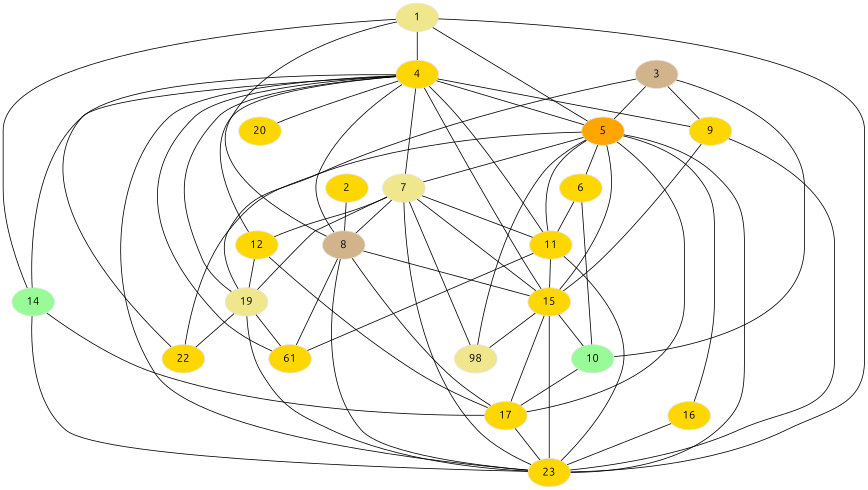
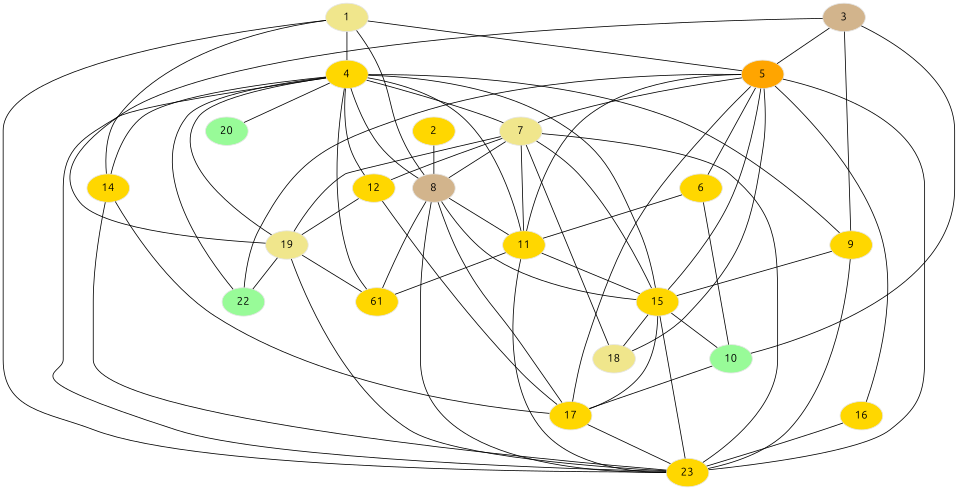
(510, 103) -> none
(260, 131) -> (227, 131)
none -> (479, 217)
(33, 302) -> (108, 188)
(183, 359) -> (243, 302)
(476, 359) -> (614, 359)
